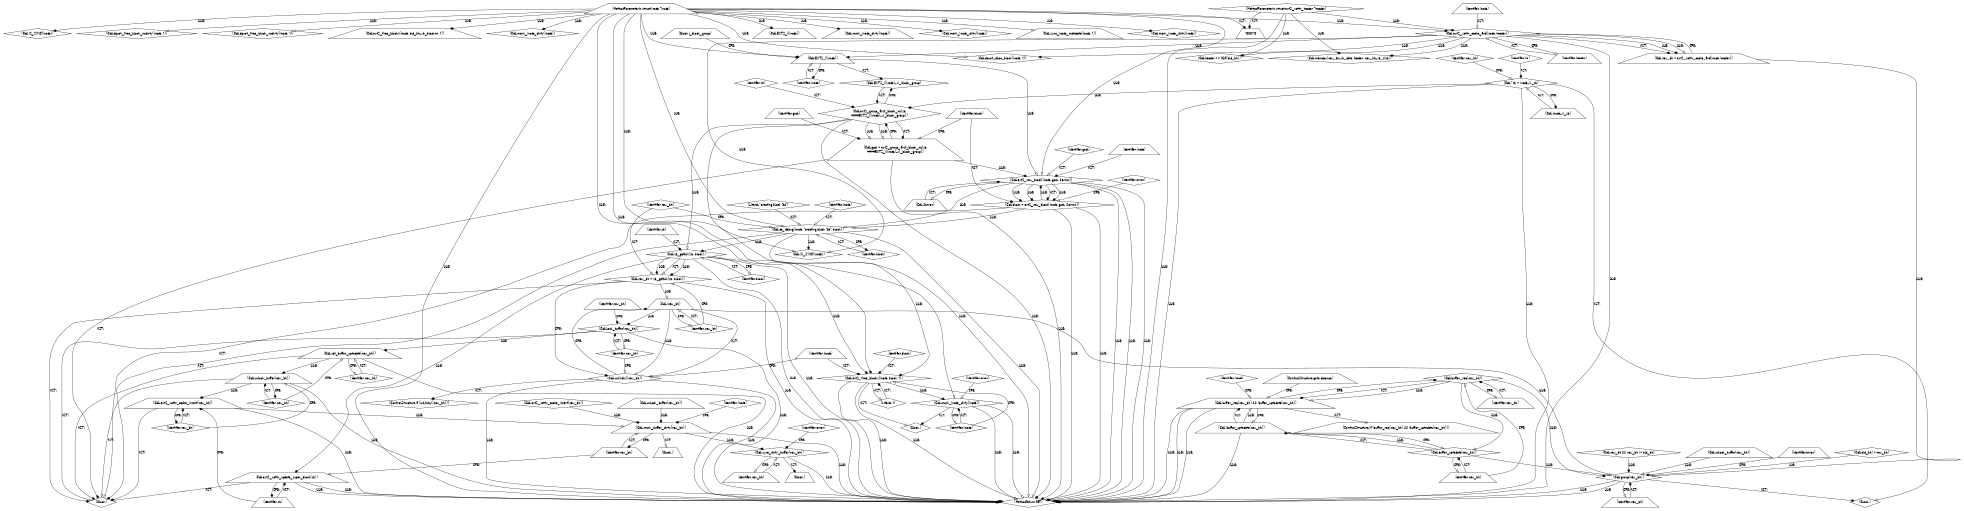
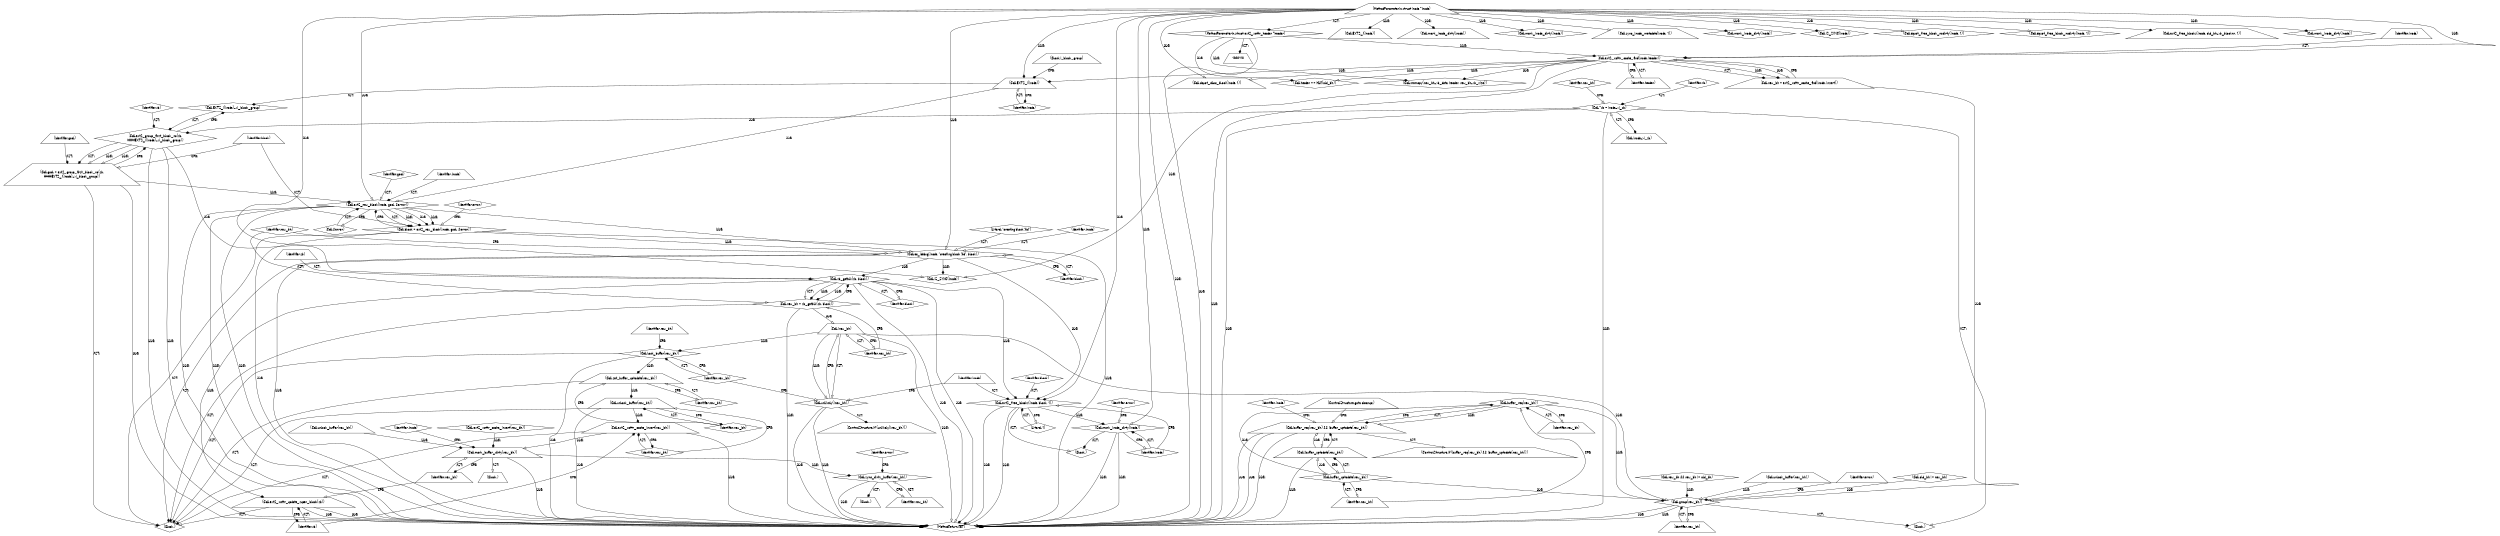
(966, 11) -> (1321, 22)
(1522, 50) -> (1639, 72)
(1239, 52) -> (1420, 68)
(1002, 58) -> (1217, 83)
(1694, 58) -> (1799, 83)
(1045, 193) -> (381, 217)
(925, 205) -> (335, 230)
(555, 319) -> (840, 296)
(576, 324) -> (827, 367)
(878, 391) -> (1038, 416)
(419, 403) -> (877, 428)
(764, 407) -> (929, 409)
